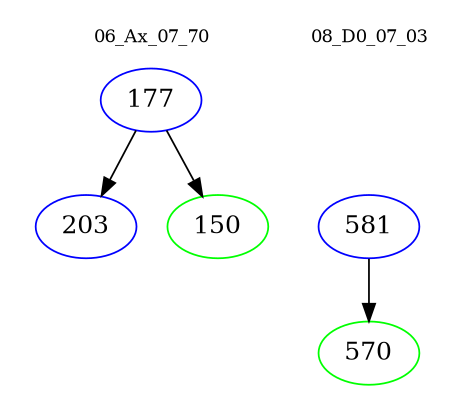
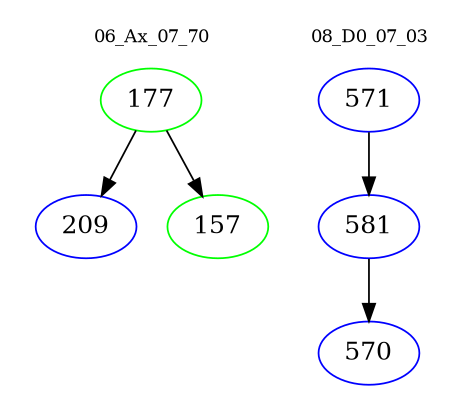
(151, 100) -> (151, 100)
none -> (369, 100)
(86, 227) -> (86, 227)
(218, 227) -> (218, 227)
(369, 353) -> (369, 353)
